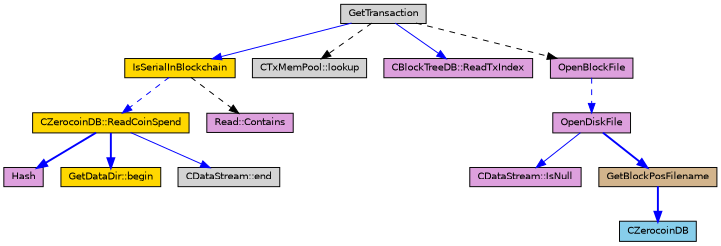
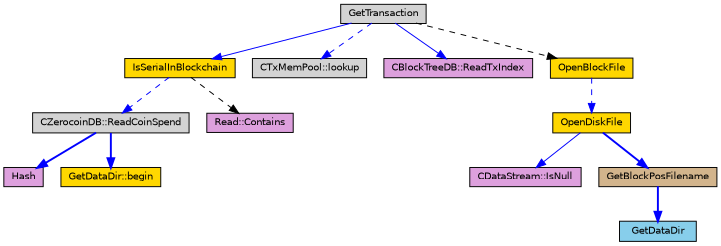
(350, 38) -> (350, 38)
(592, 68) -> (592, 68)
(111, 123) -> (111, 123)
(592, 123) -> (592, 123)
(229, 177) -> none
(658, 231) -> (658, 231)
